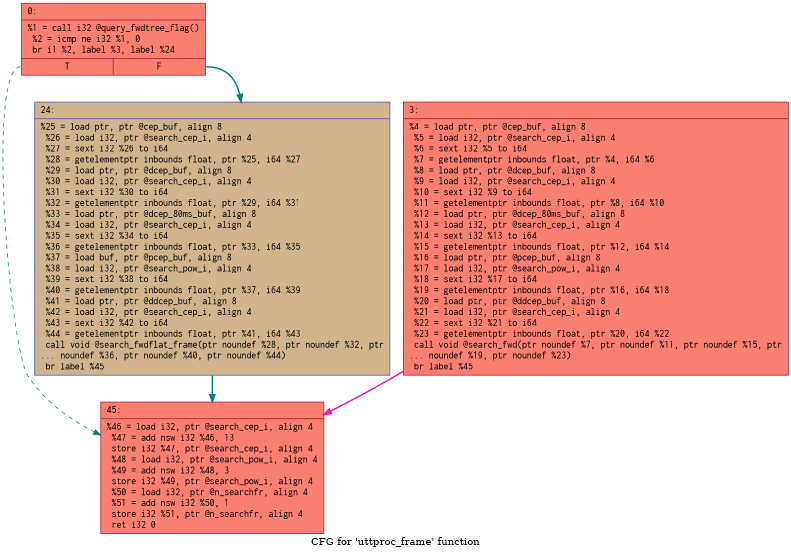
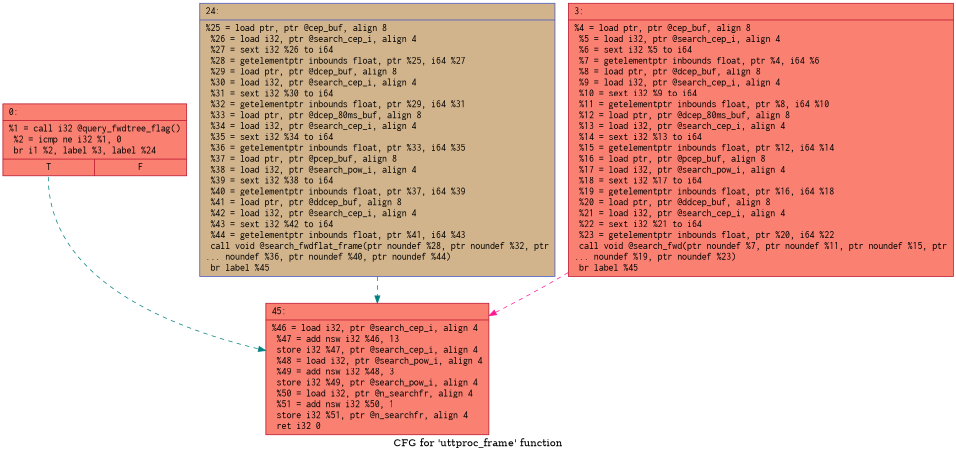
(229, 74) -> none
(136, 258) -> (301, 159)
(212, 385) -> (377, 286)
(367, 392) -> (532, 293)
